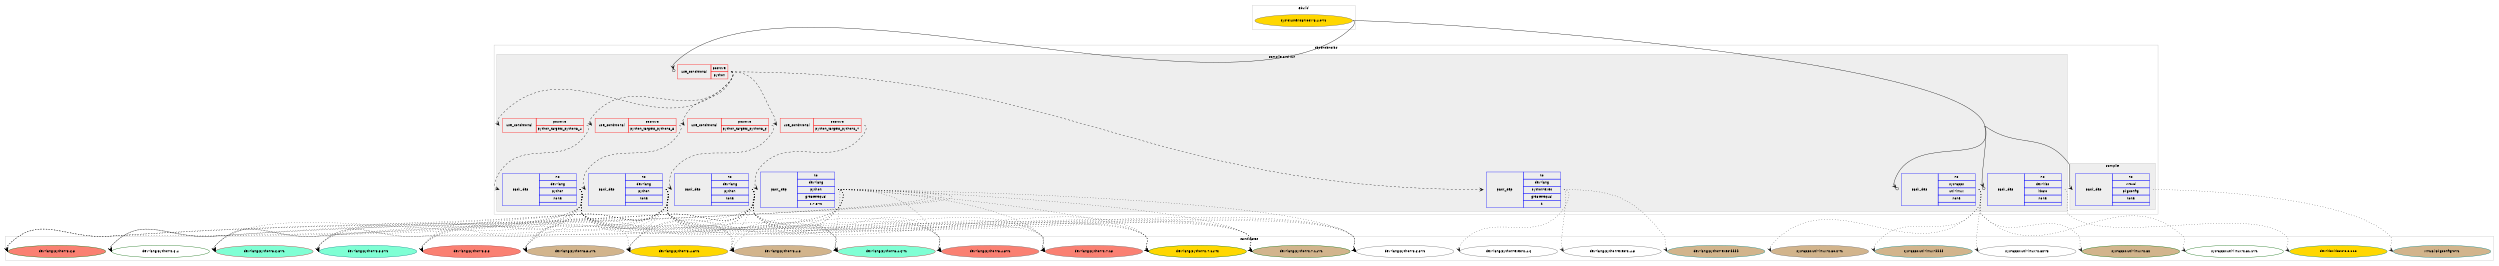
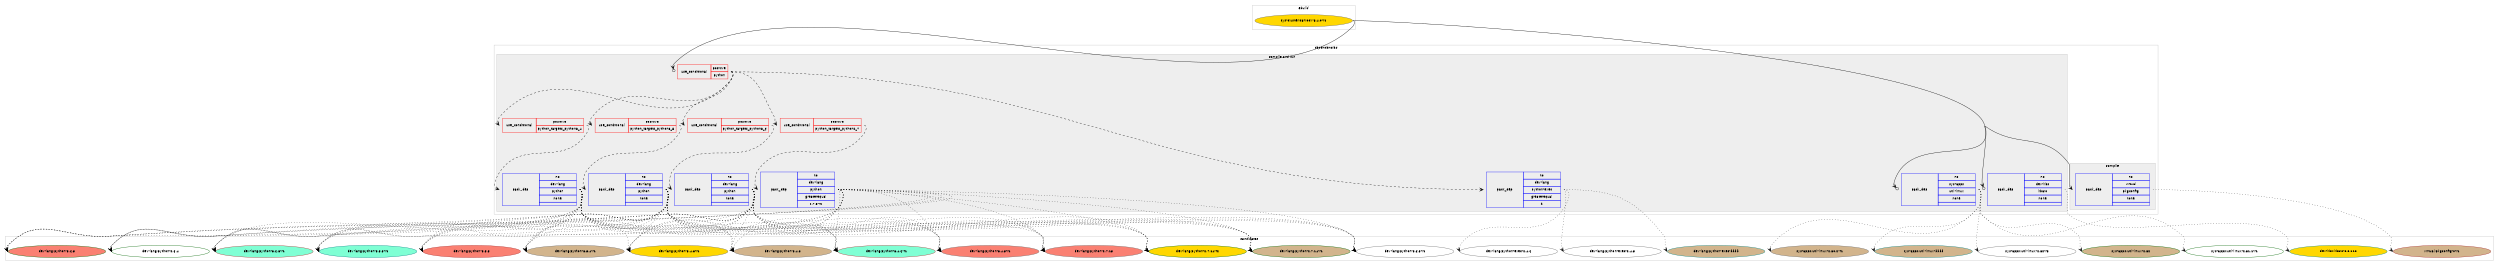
(2442, 251) -> (2442, 251)
